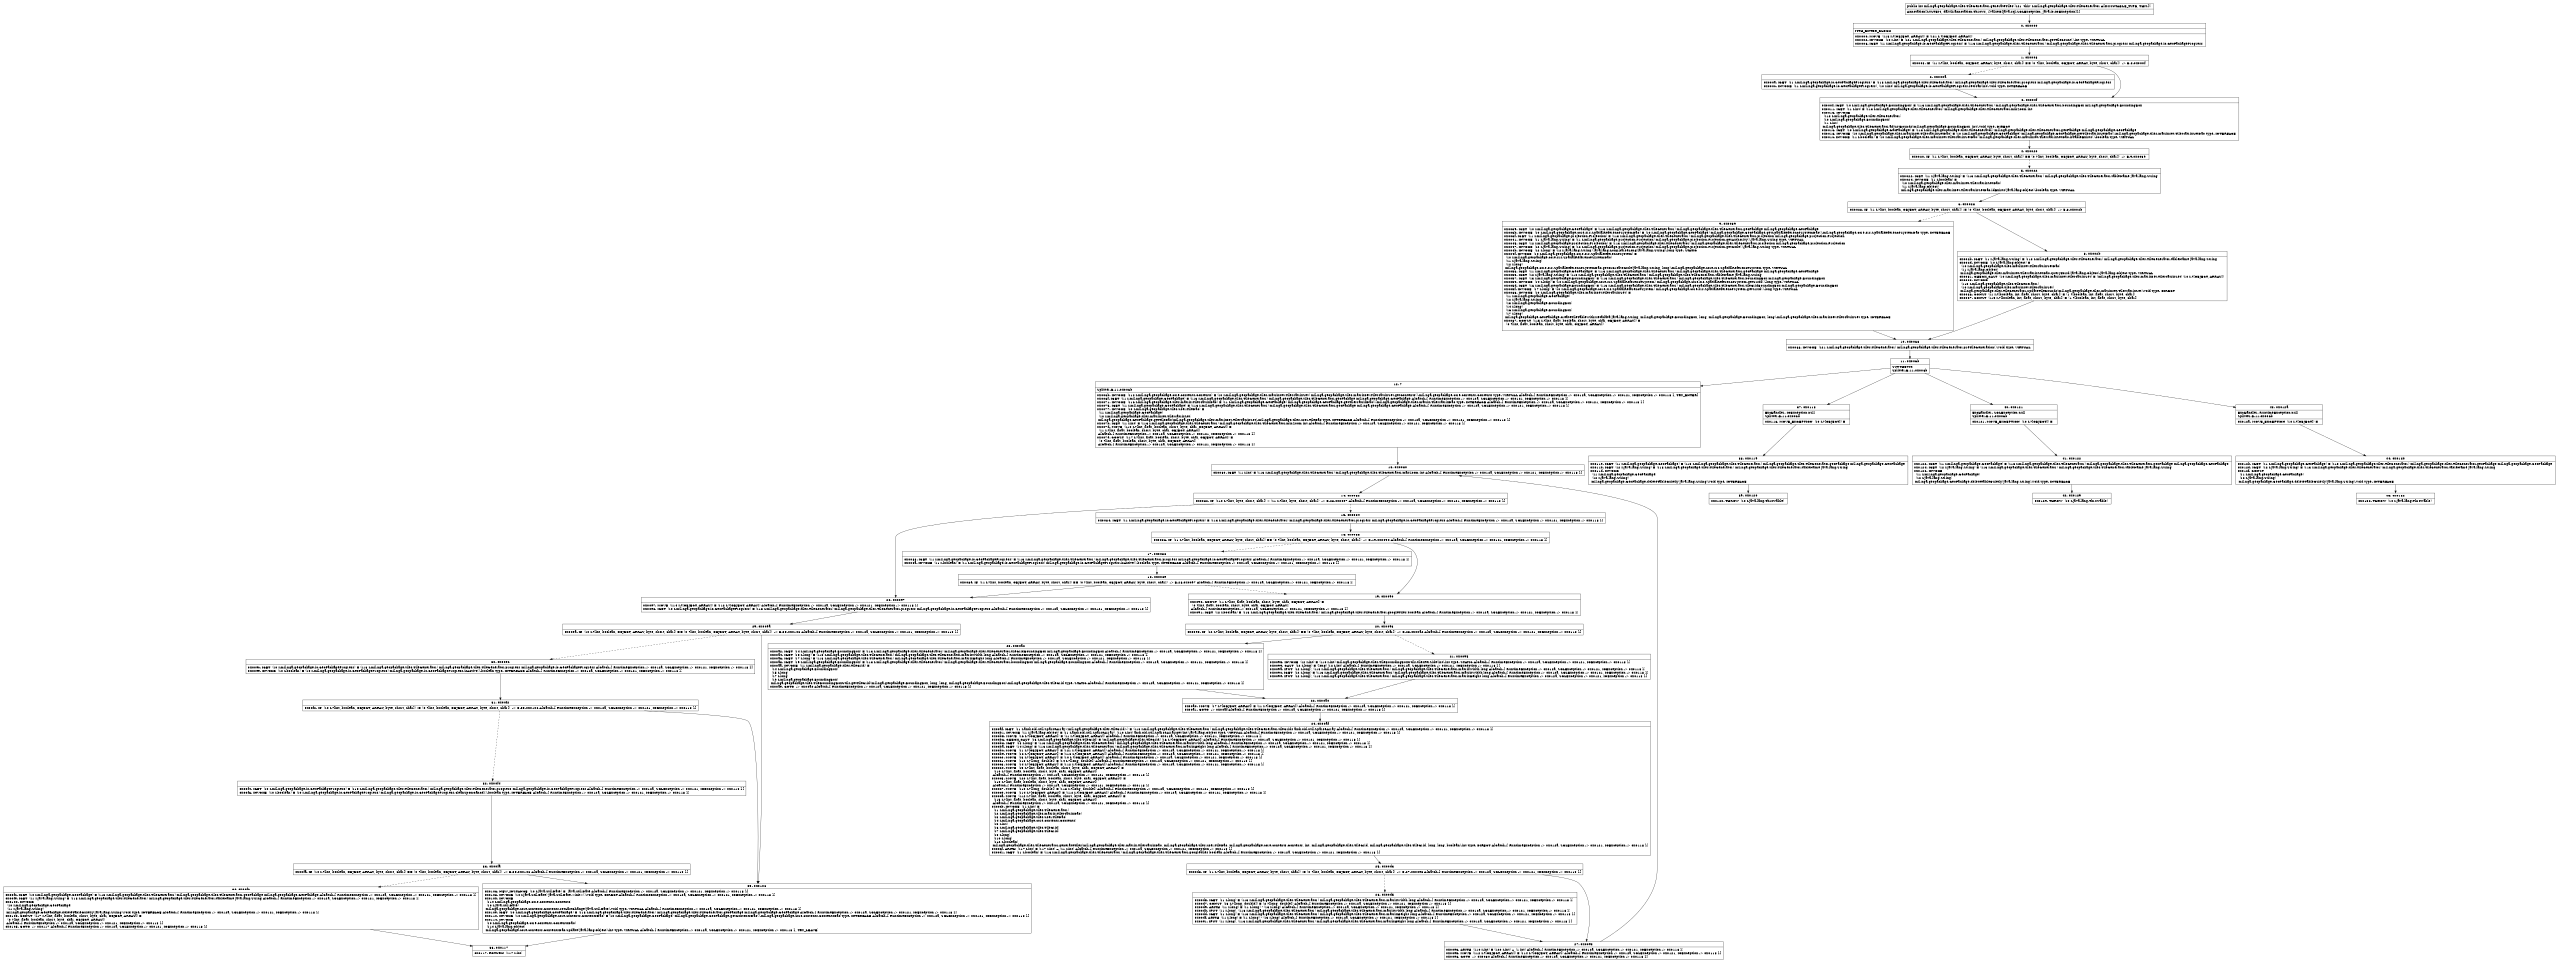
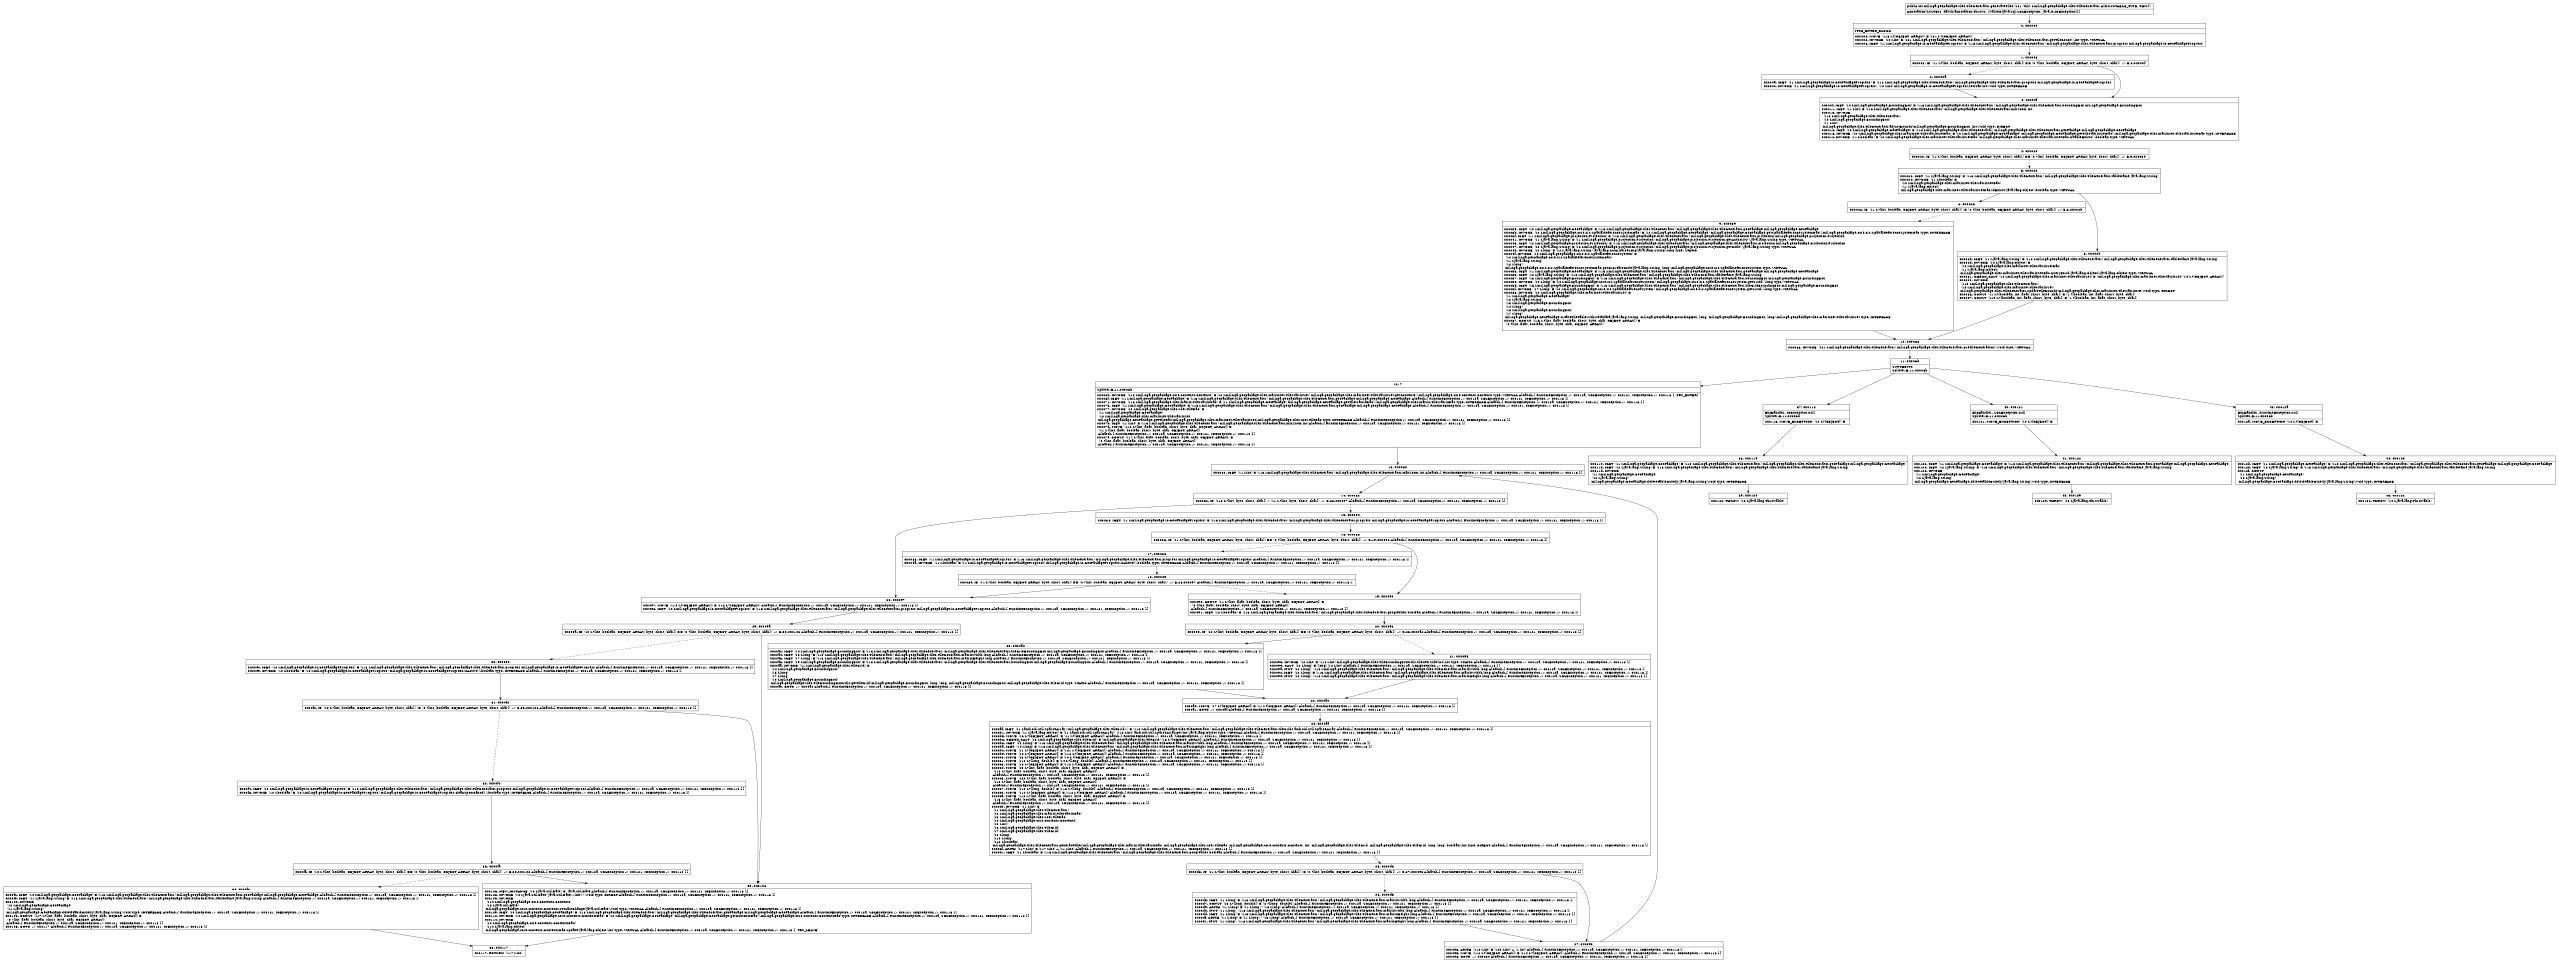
(2029, 143) -> none
(2011, 231) -> (2095, 218)
